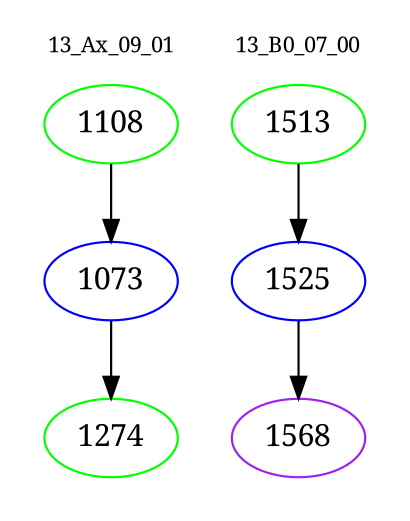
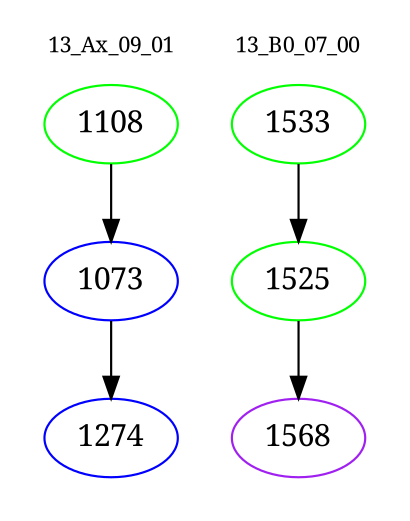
(299, 124) -> (299, 124)
(299, 281) -> (299, 281)
(111, 438) -> (111, 438)
